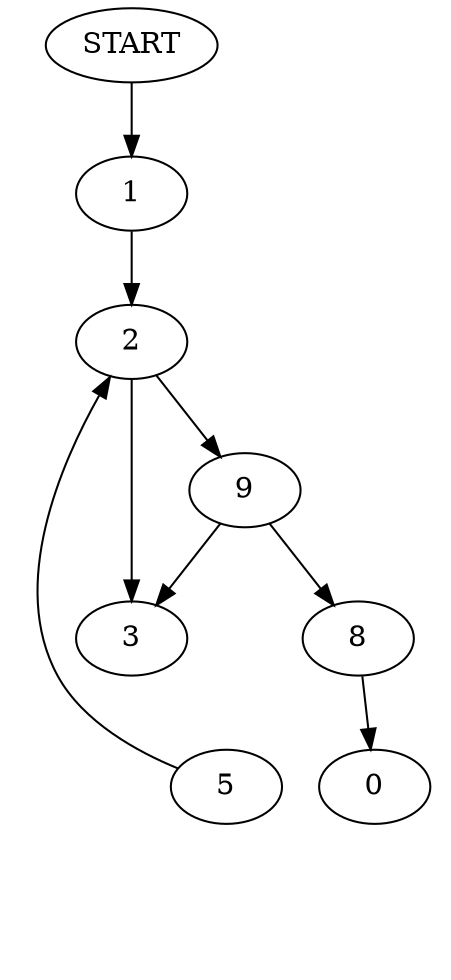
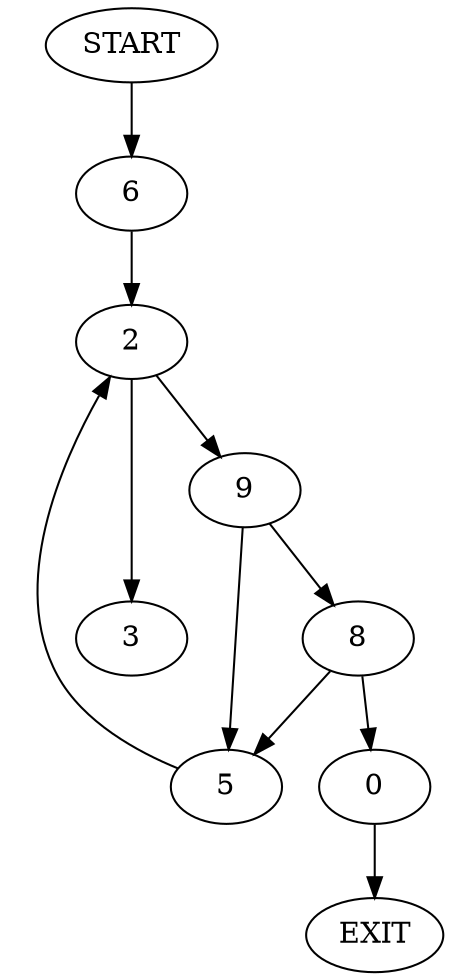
(132, 194) -> (132, 194)
(195, 556) -> (236, 628)
none -> (299, 705)
none -> (375, 935)
